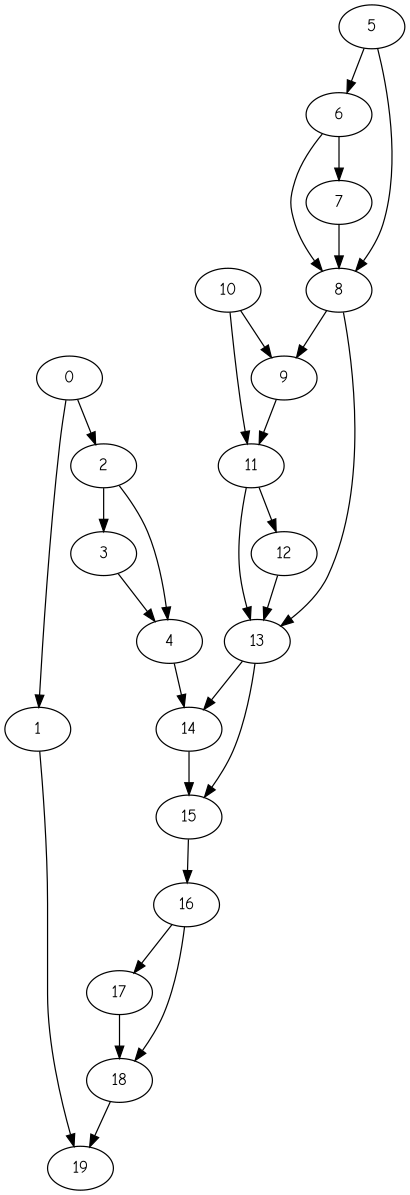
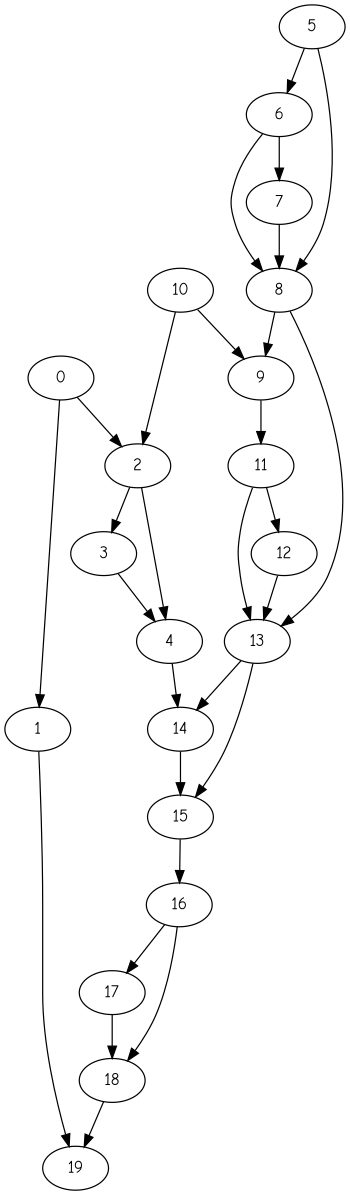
(237, 372) -> (161, 372)
